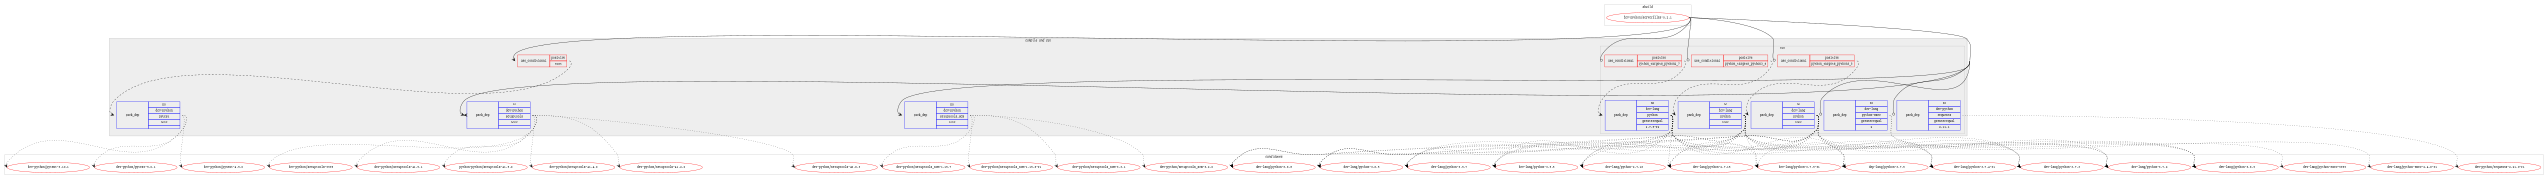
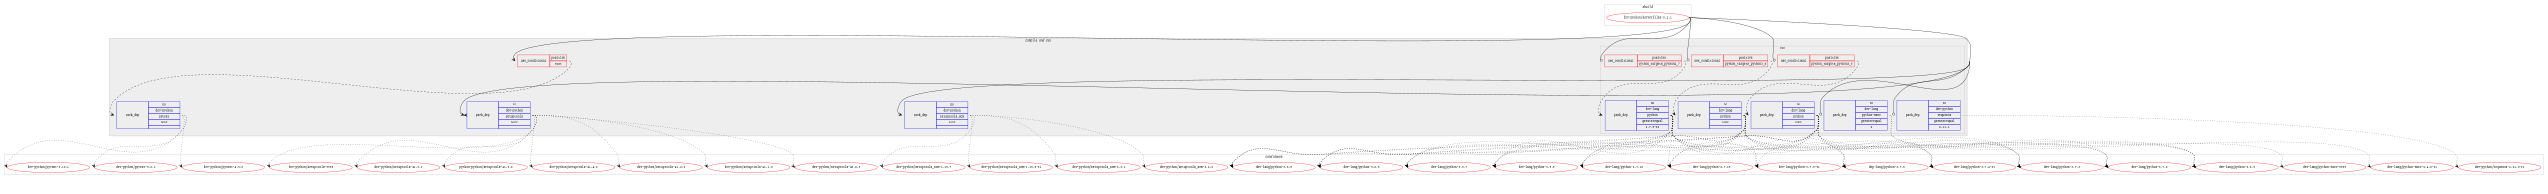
none -> (749, 167)
